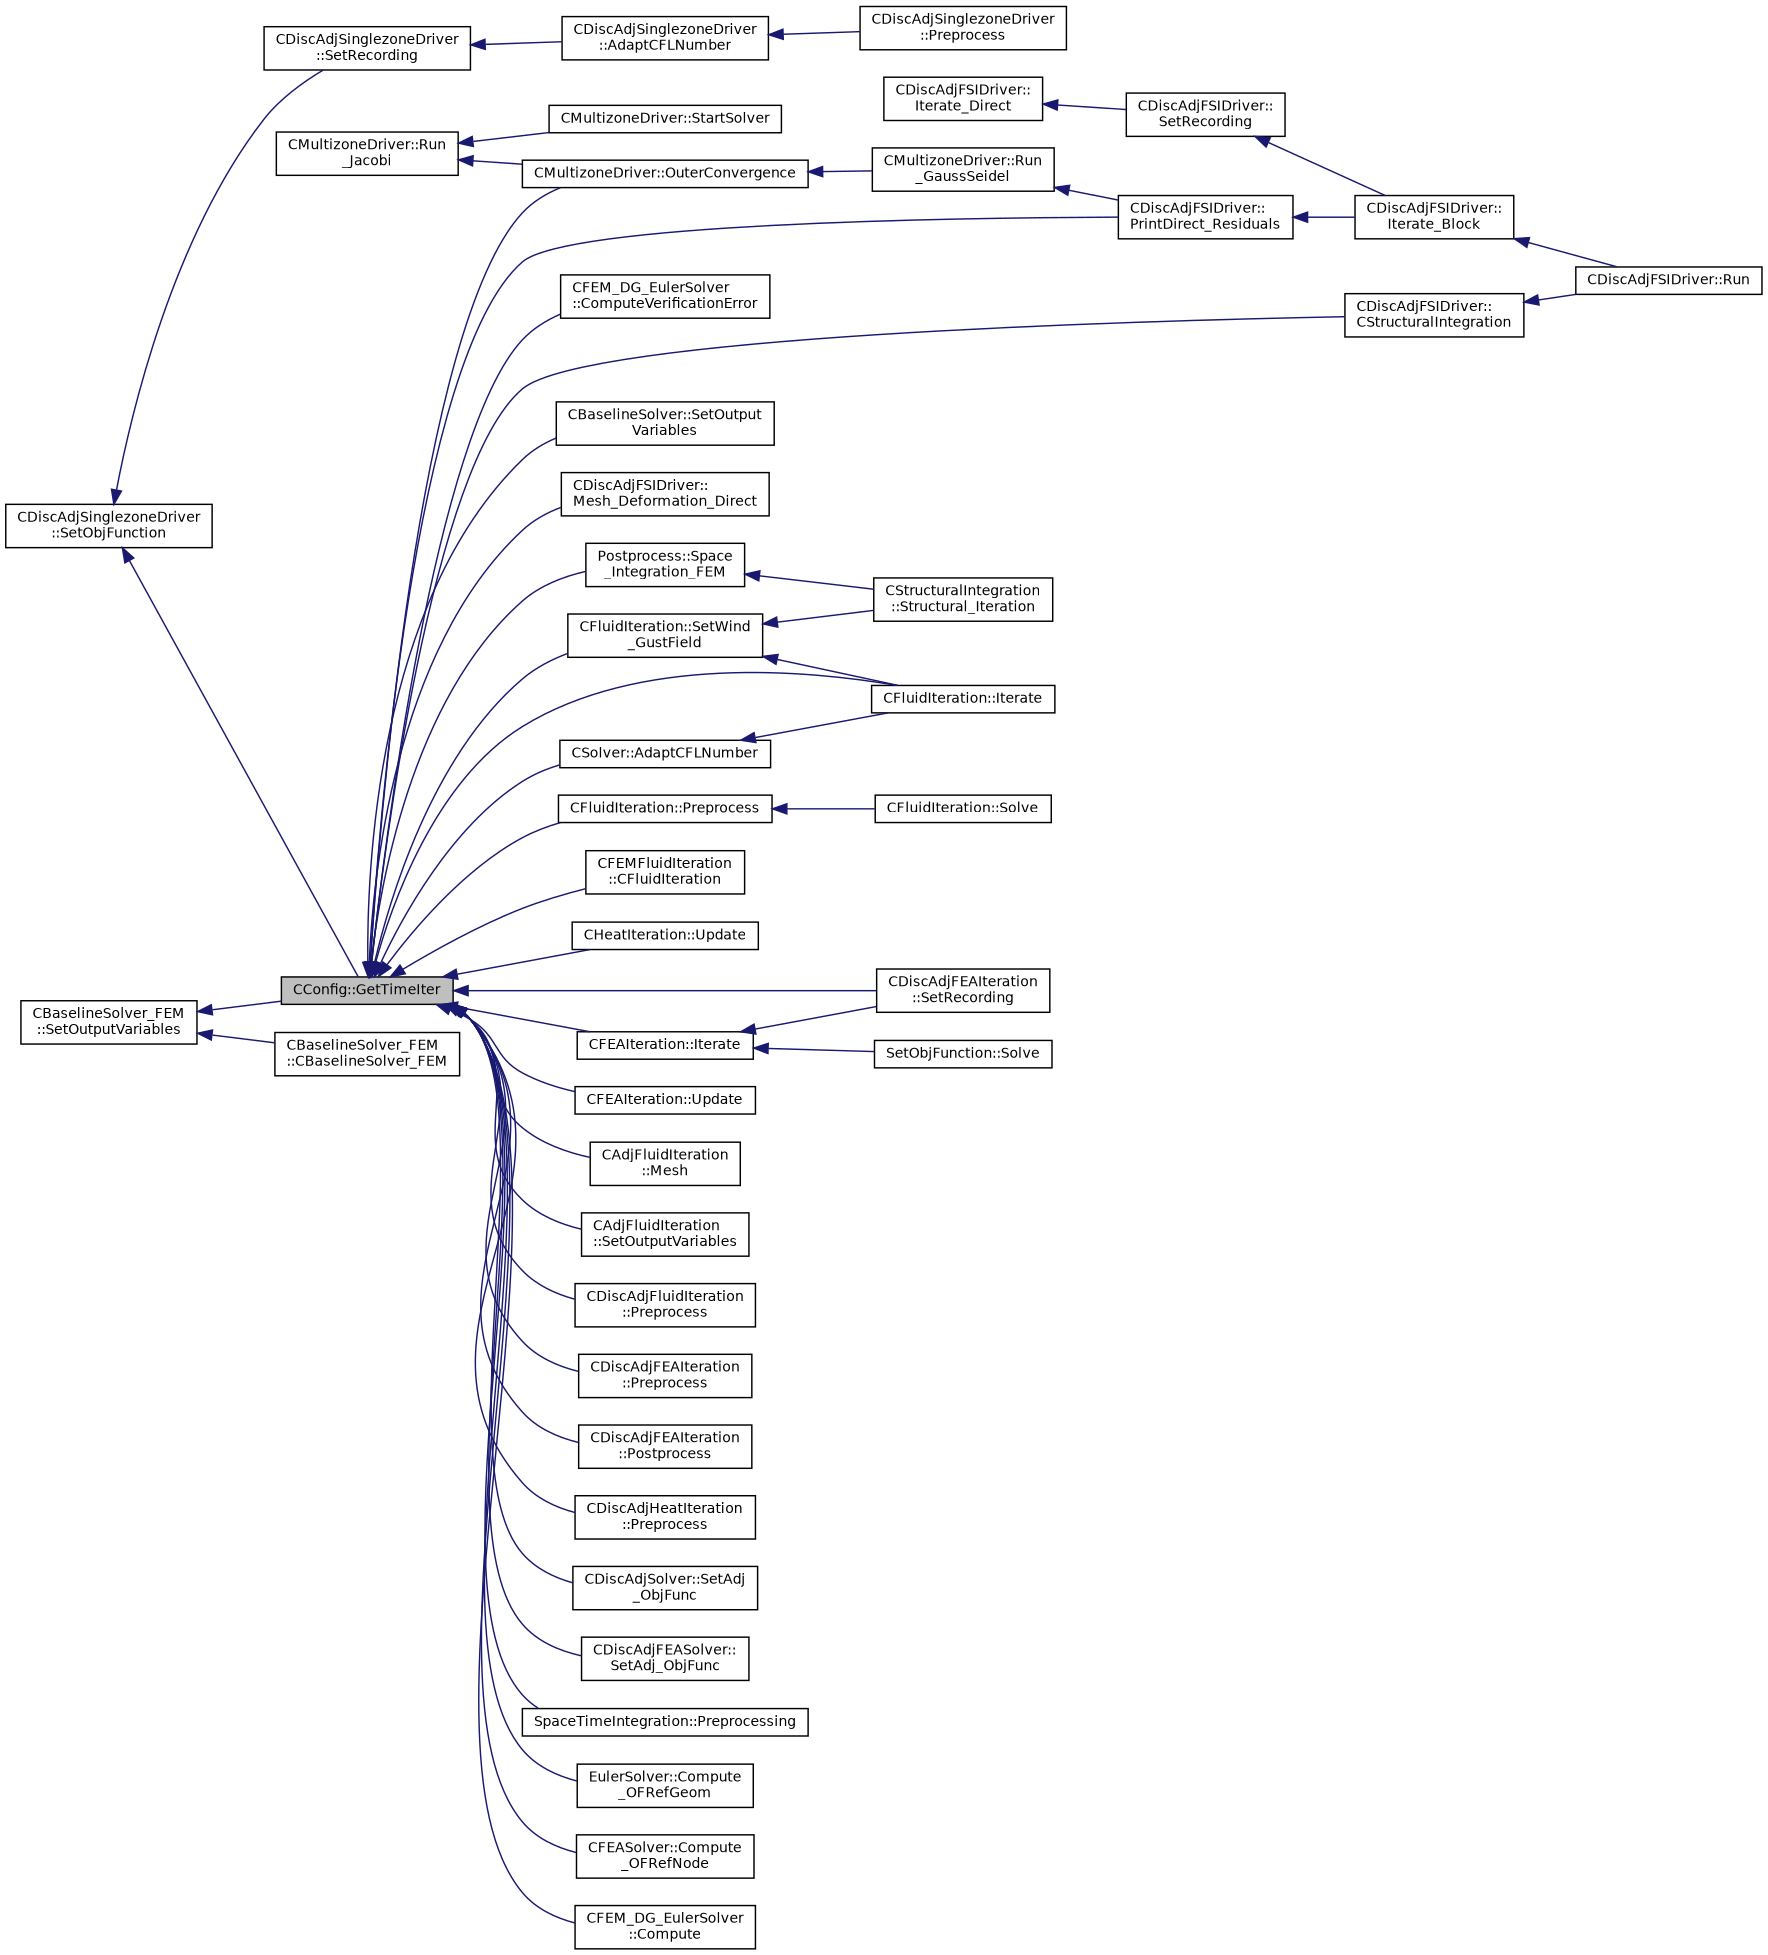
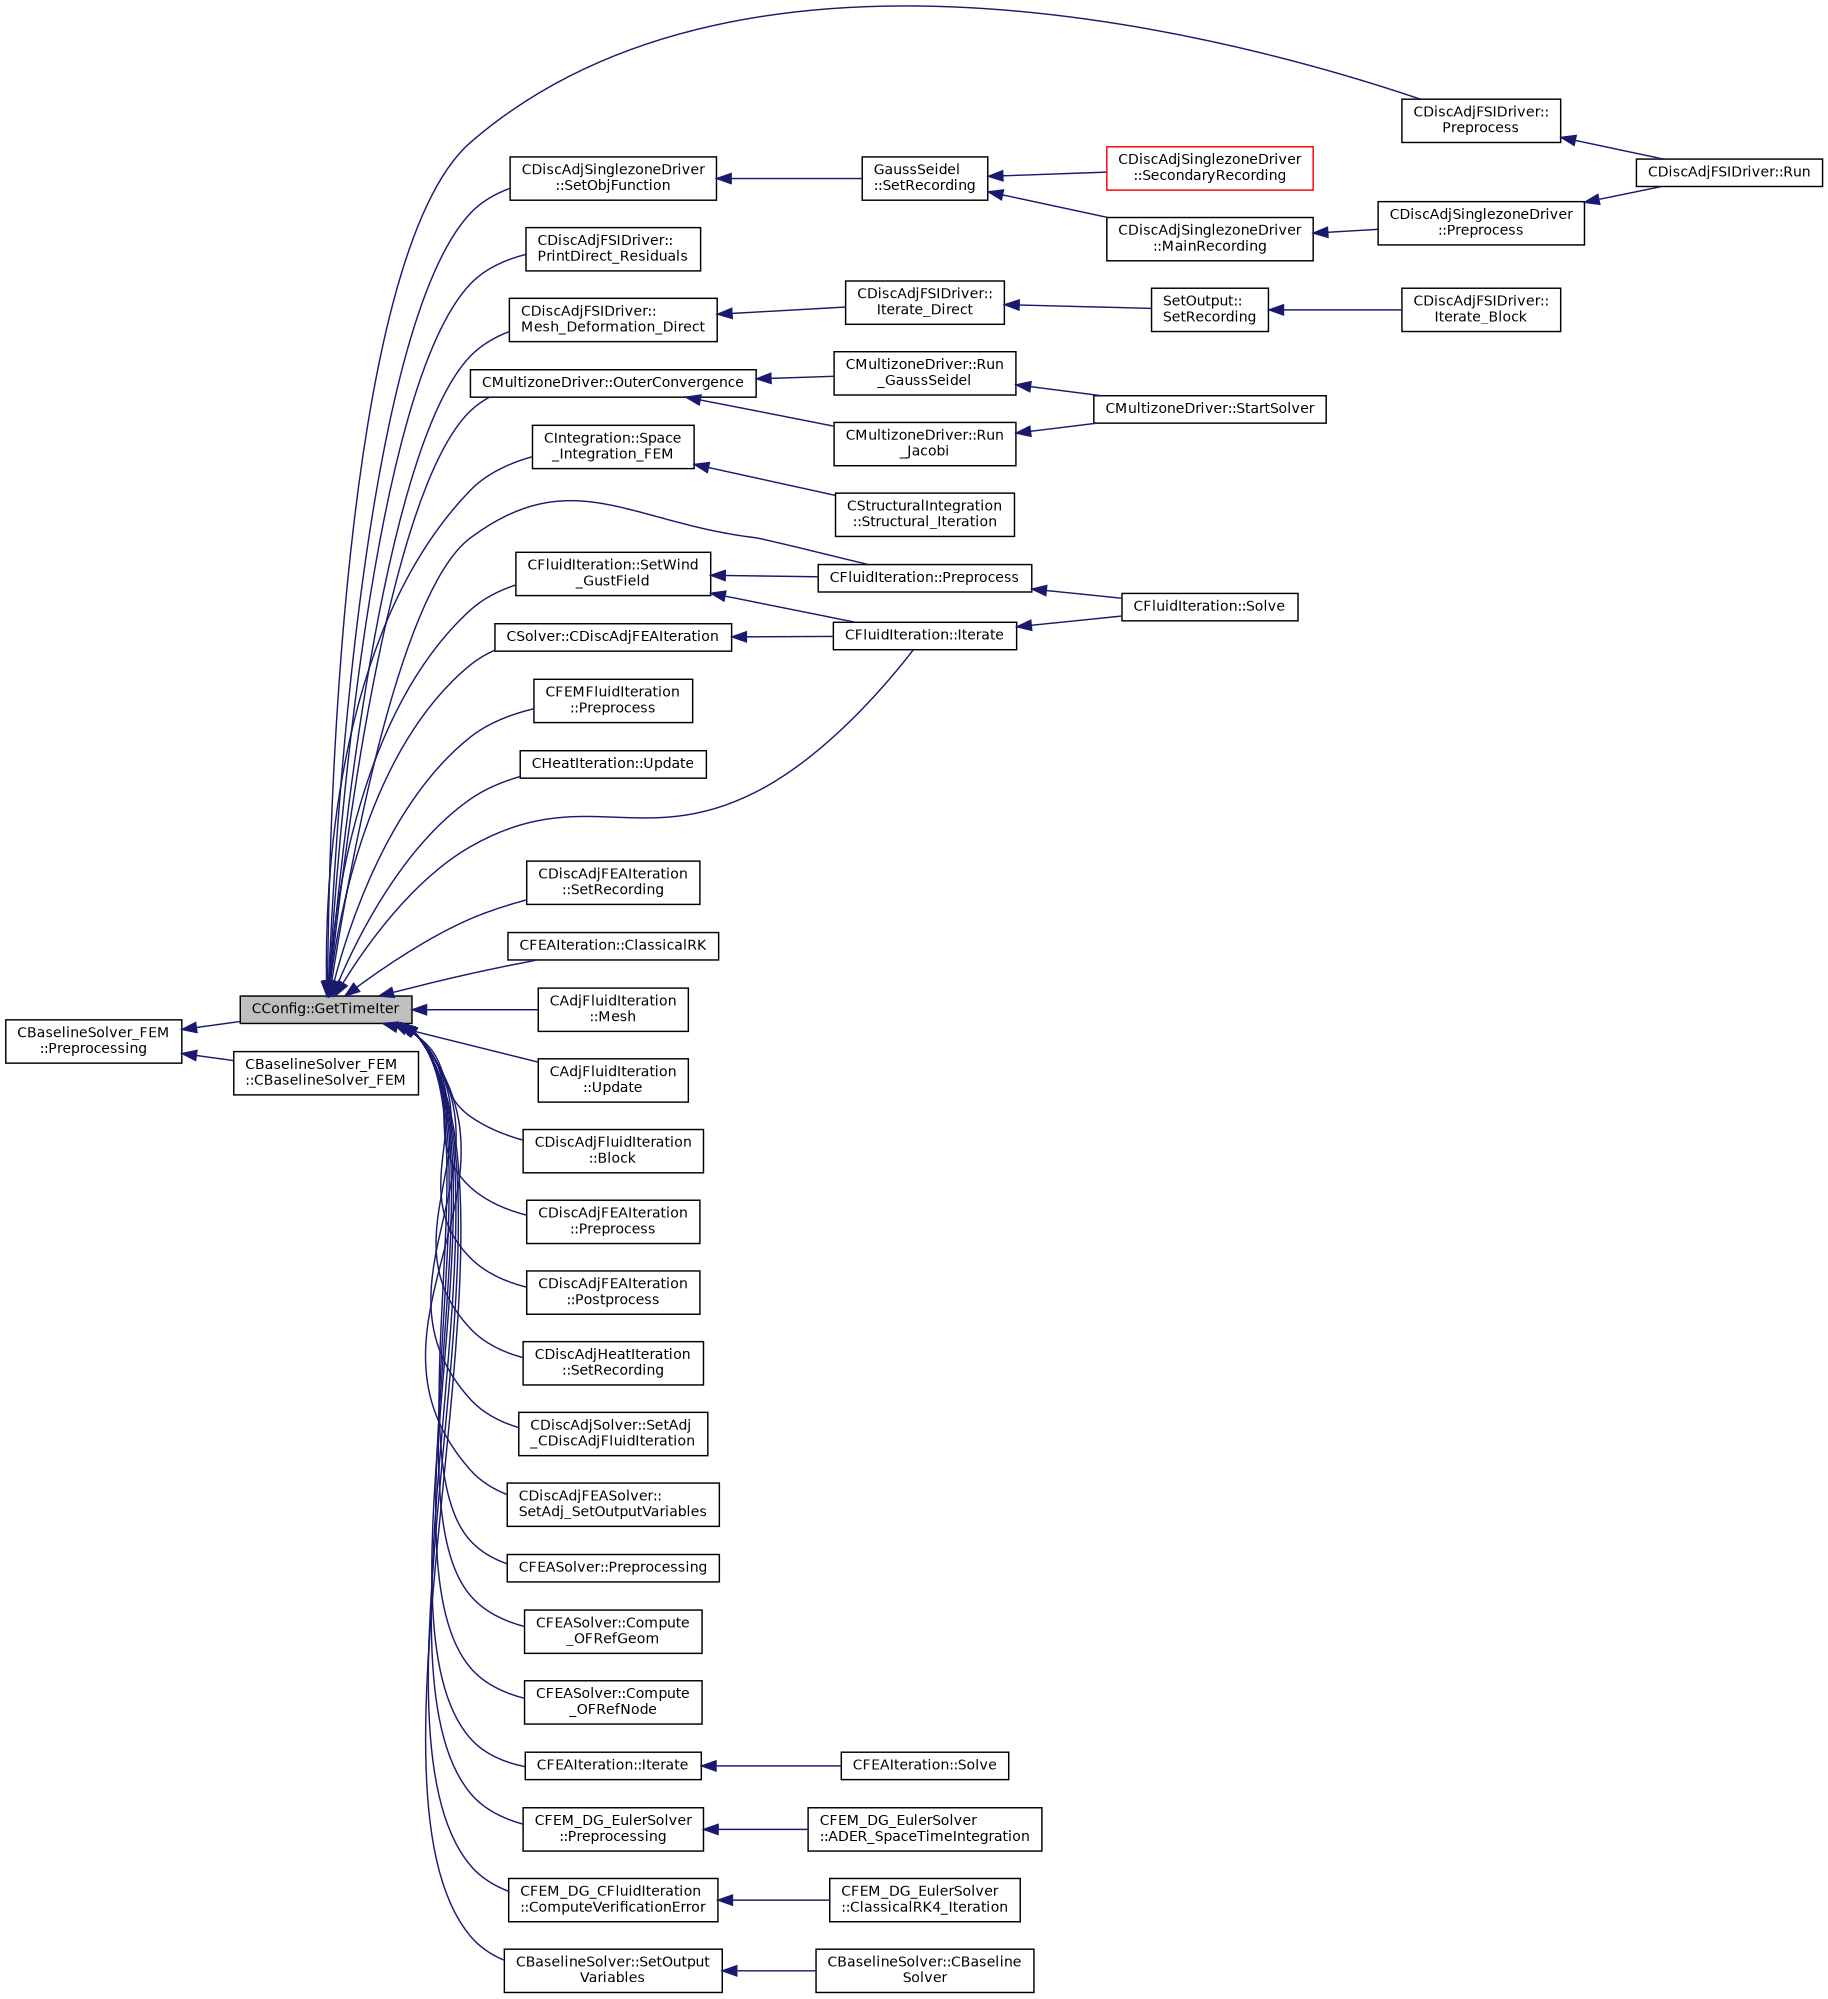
(665, 38) -> (1210, 239)
(367, 48) -> (925, 179)
(1206, 115) -> (1210, 310)
(498, 163) -> (767, 413)
none -> (1210, 168)
(1094, 195) -> (1066, 391)
(1331, 217) -> none
(1573, 255) -> (1630, 193)
(665, 297) -> (613, 1900)
none -> (789, 310)
(1434, 315) -> (1481, 121)
(665, 565) -> (613, 447)
(826, 616) -> (772, 576)
none -> (1076, 621)
(665, 754) -> (613, 637)
(244, 769) -> (365, 565)
(665, 872) -> (613, 701)
(816, 1018) -> none
(109, 1022) -> (94, 1041)
(963, 1054) -> (925, 1766)
(665, 1100) -> (613, 946)
(665, 1235) -> (613, 1080)
(665, 1305) -> (613, 1151)
(665, 1517) -> (613, 1363)
(665, 1588) -> (613, 1434)
(665, 1659) -> (613, 1505)
(665, 1722) -> (613, 1568)
(665, 1786) -> (613, 1632)
none -> (925, 1829)
none -> (925, 1900)
(665, 1927) -> (613, 1829)
none -> (925, 1971)
